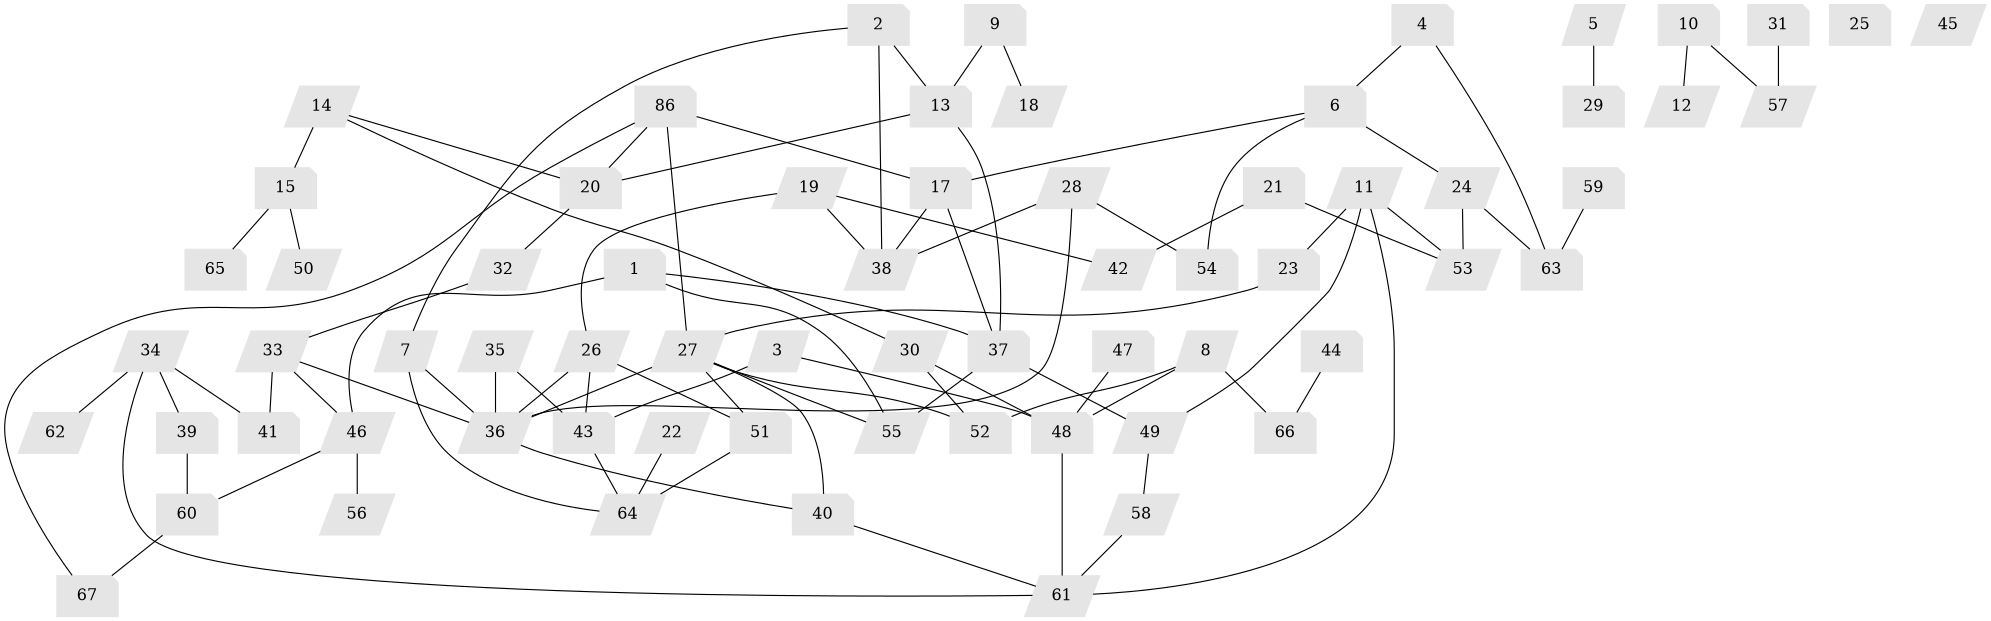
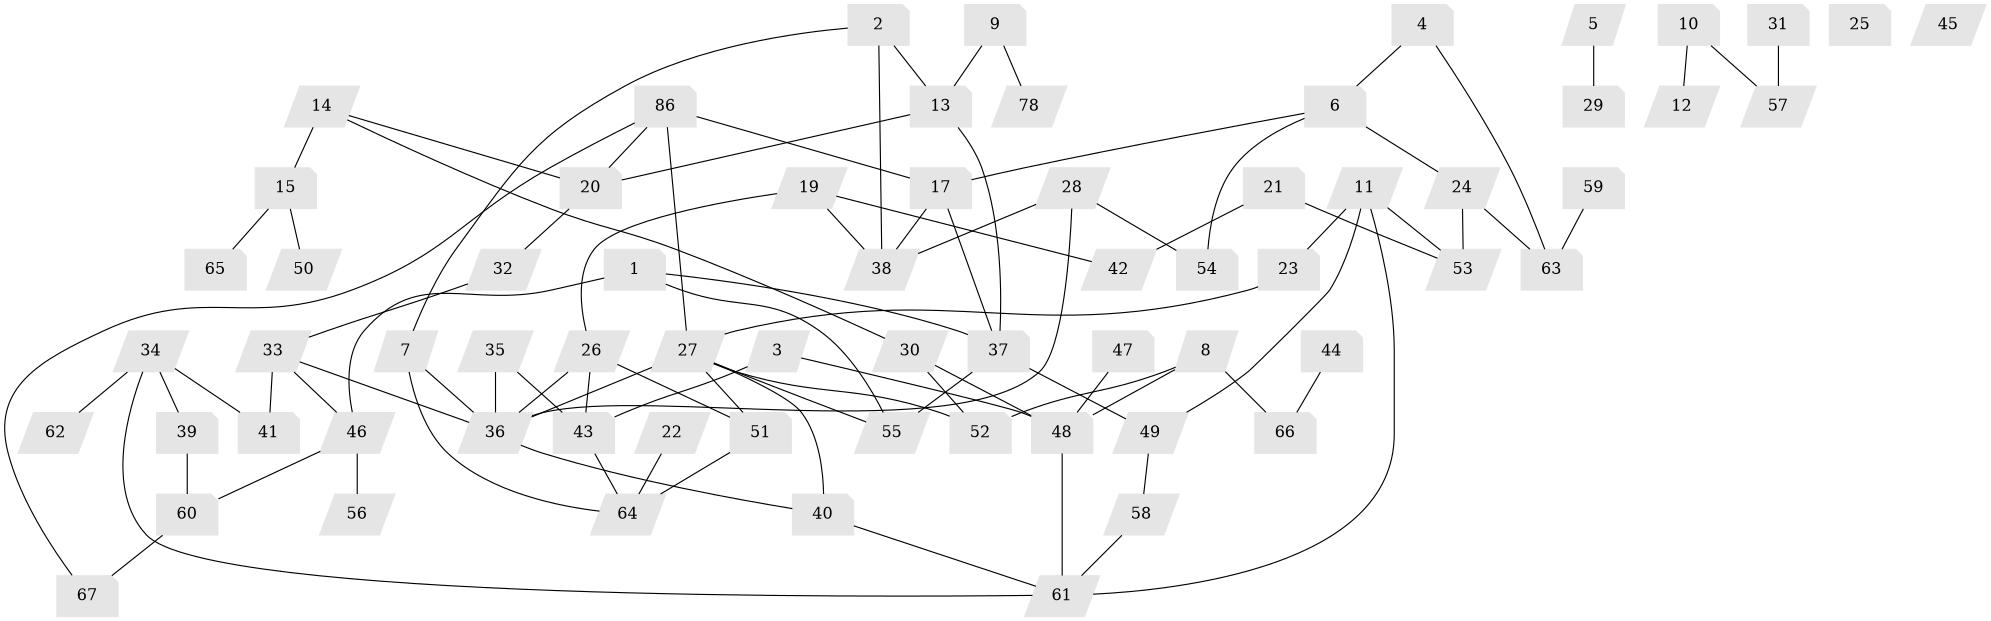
(1029, 107) -> (1029, 107)
